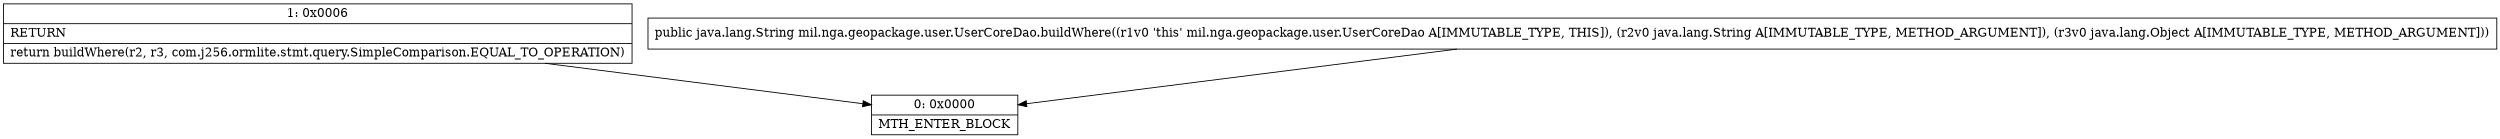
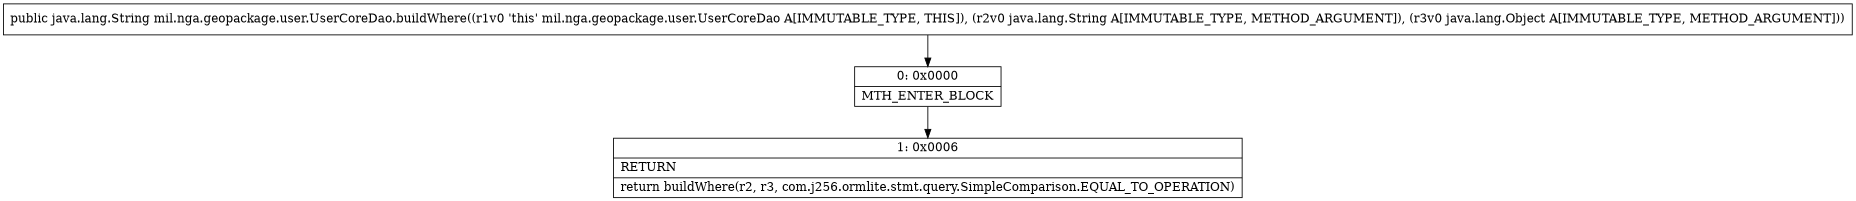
(704, 84) -> (928, 118)
